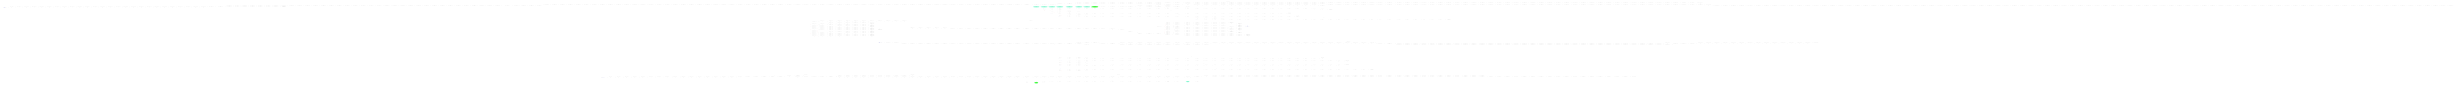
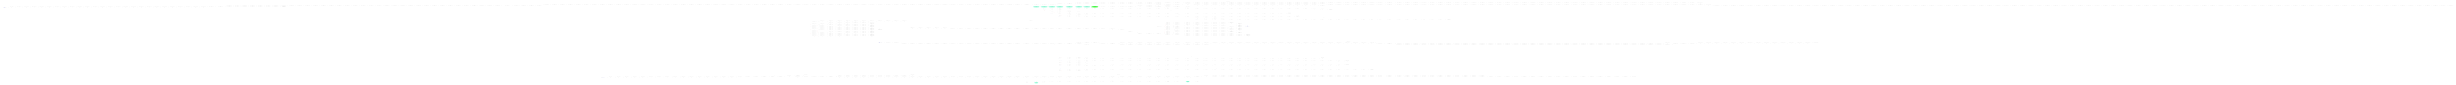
(1036, 83) -> (1036, 83)
